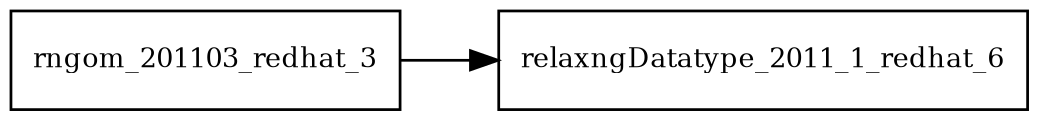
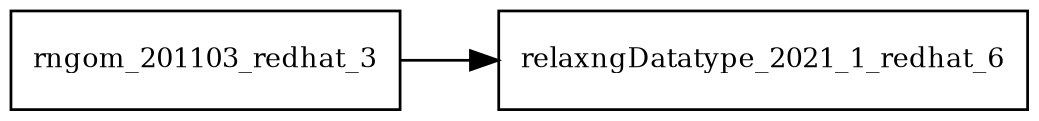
(763, 60) -> (763, 60)
